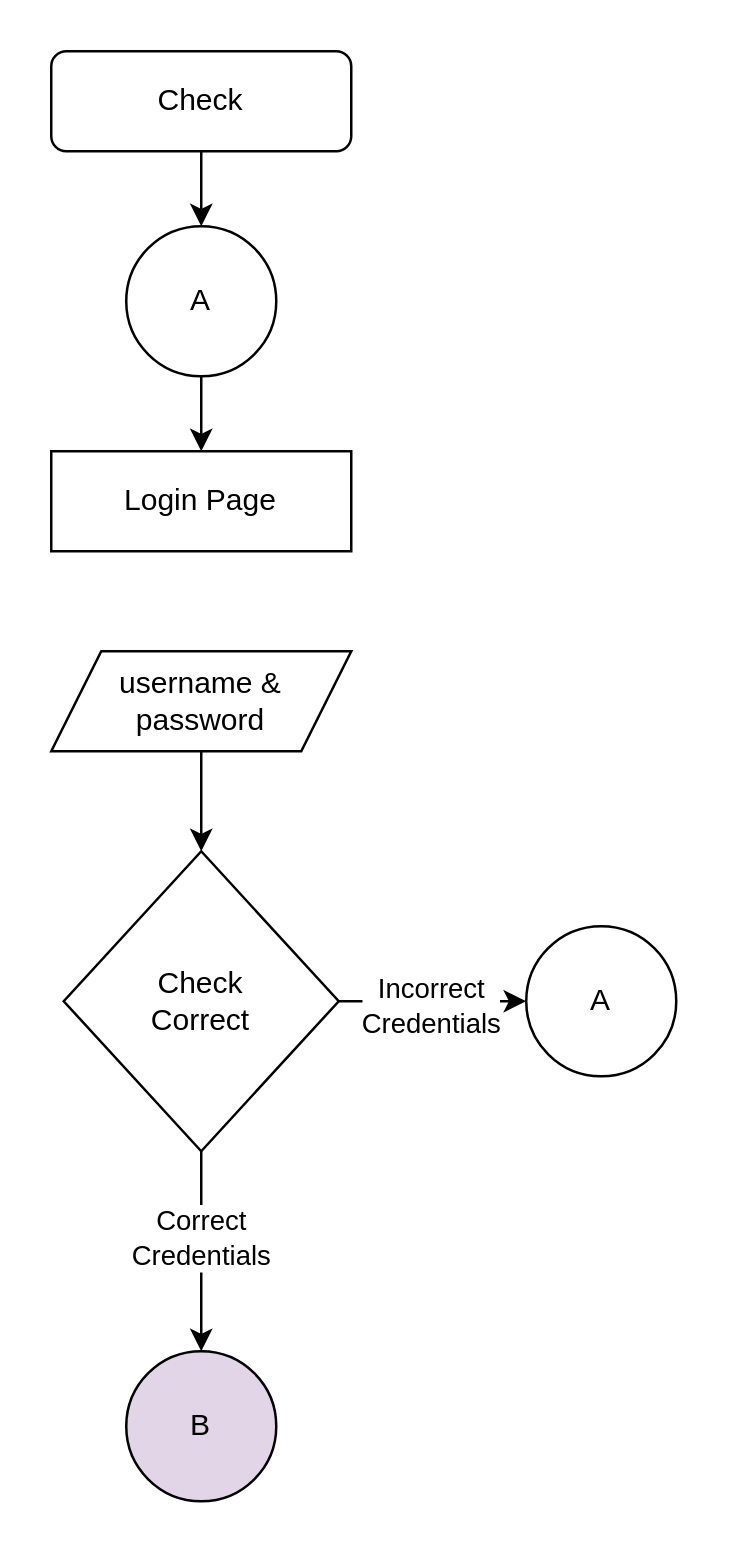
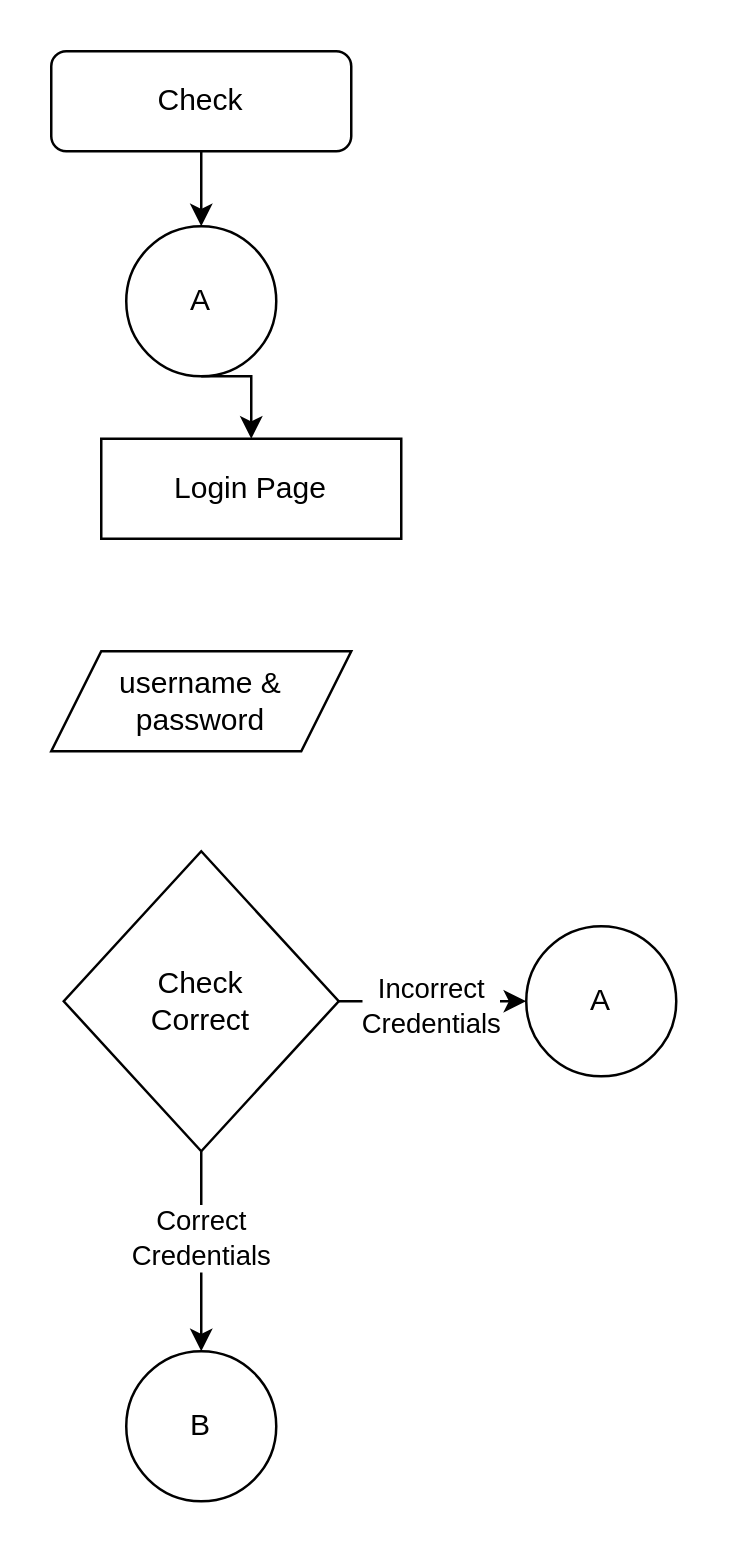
(201, 501) -> (251, 489)
(201, 793) -> none
(201, 1426) -> (201, 1426)
